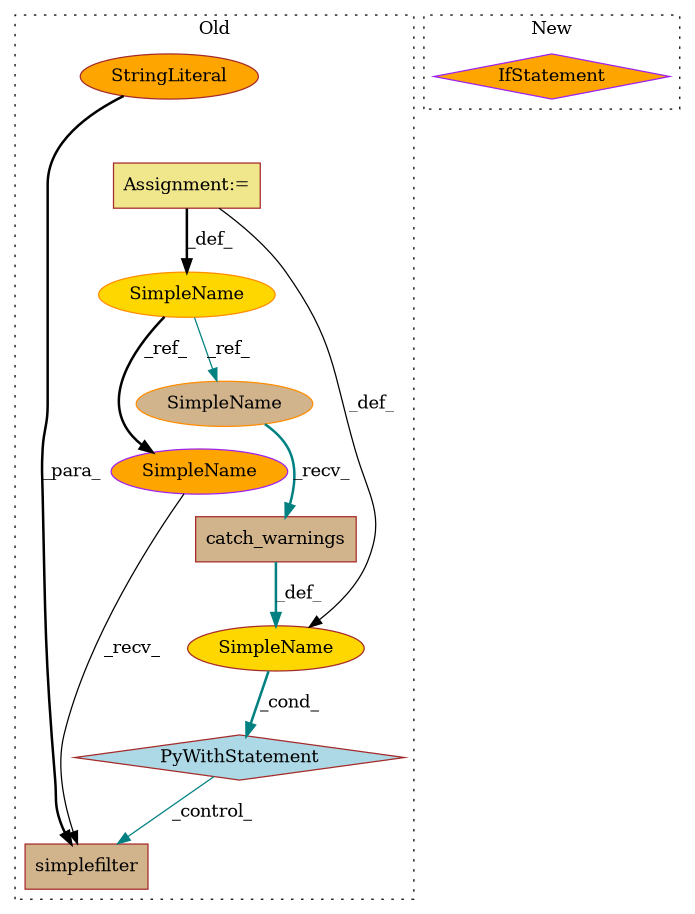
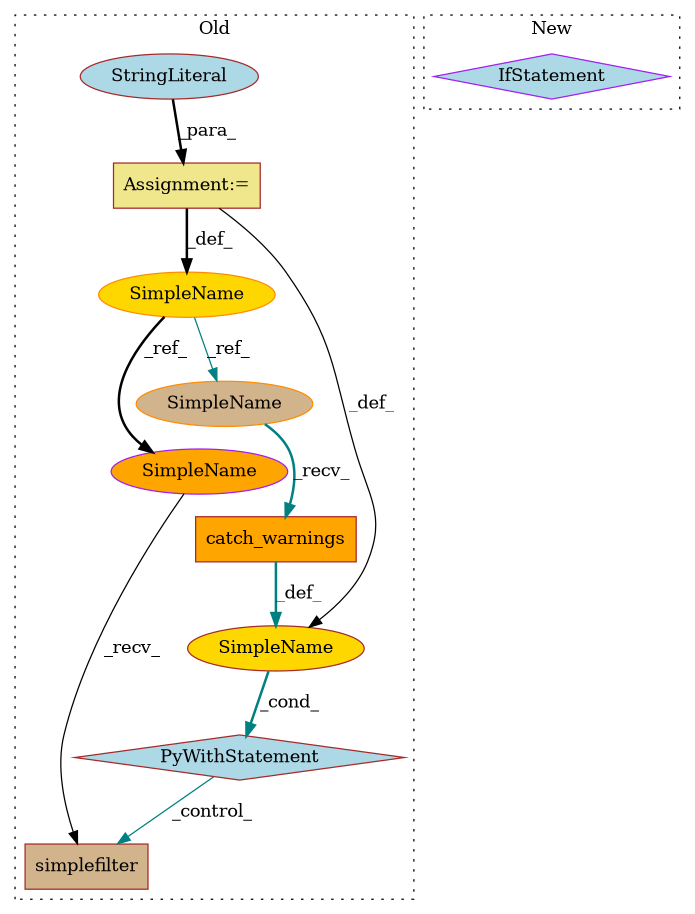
(169, 77) -> (169, 77)
(552, 77) -> (552, 77)
(43, 448) -> (177, 125)
(276, 539) -> (276, 539)
